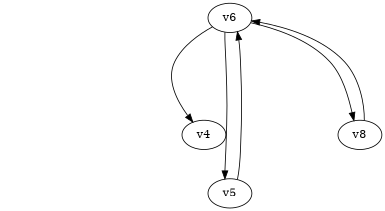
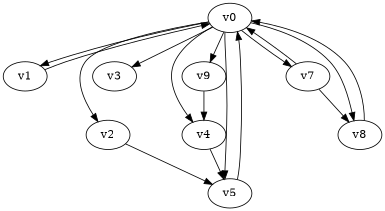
(230, 18) -> (230, 18)
none -> (25, 76)
none -> (115, 76)
none -> (204, 76)
none -> (308, 76)
none -> (108, 135)
none -> (215, 160)
